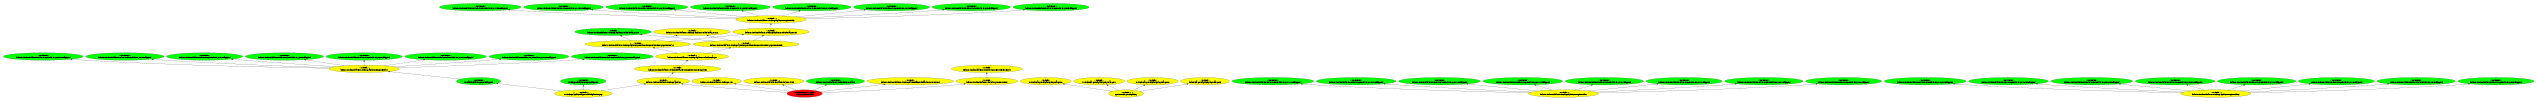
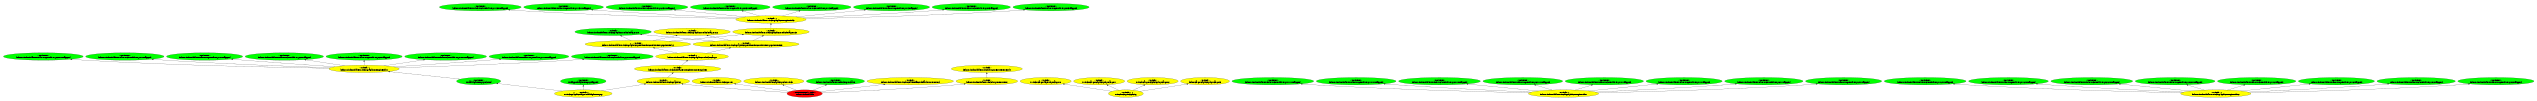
(479, 81) -> (479, 81)
(774, 81) -> (774, 81)
(1046, 81) -> (1046, 81)
(1126, 94) -> (1126, 94)
